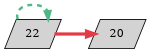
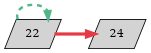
(117, 34) -> (117, 34)
